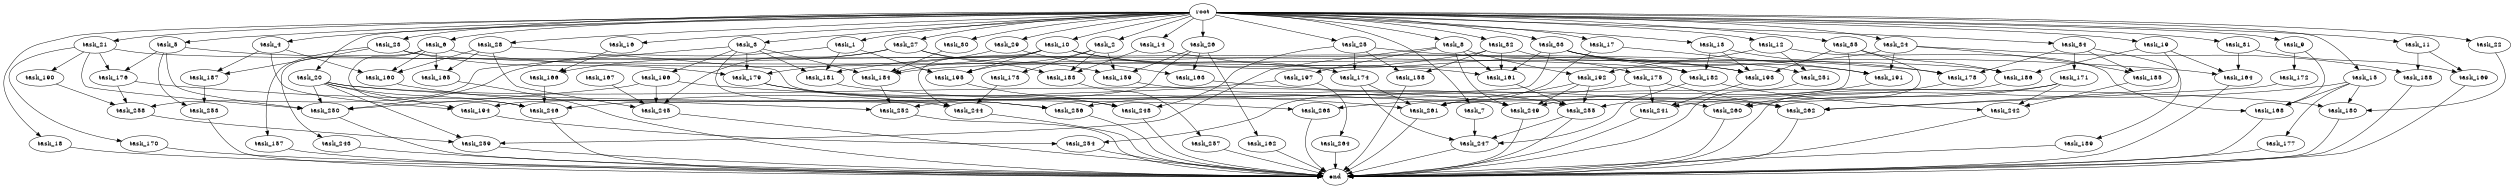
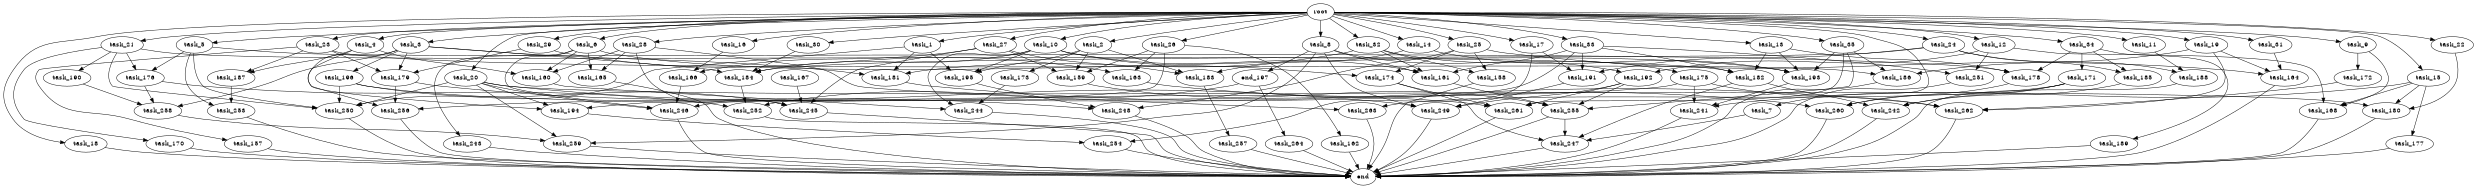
(1299, 78) -> (1255, 78)
(2474, 78) -> none
